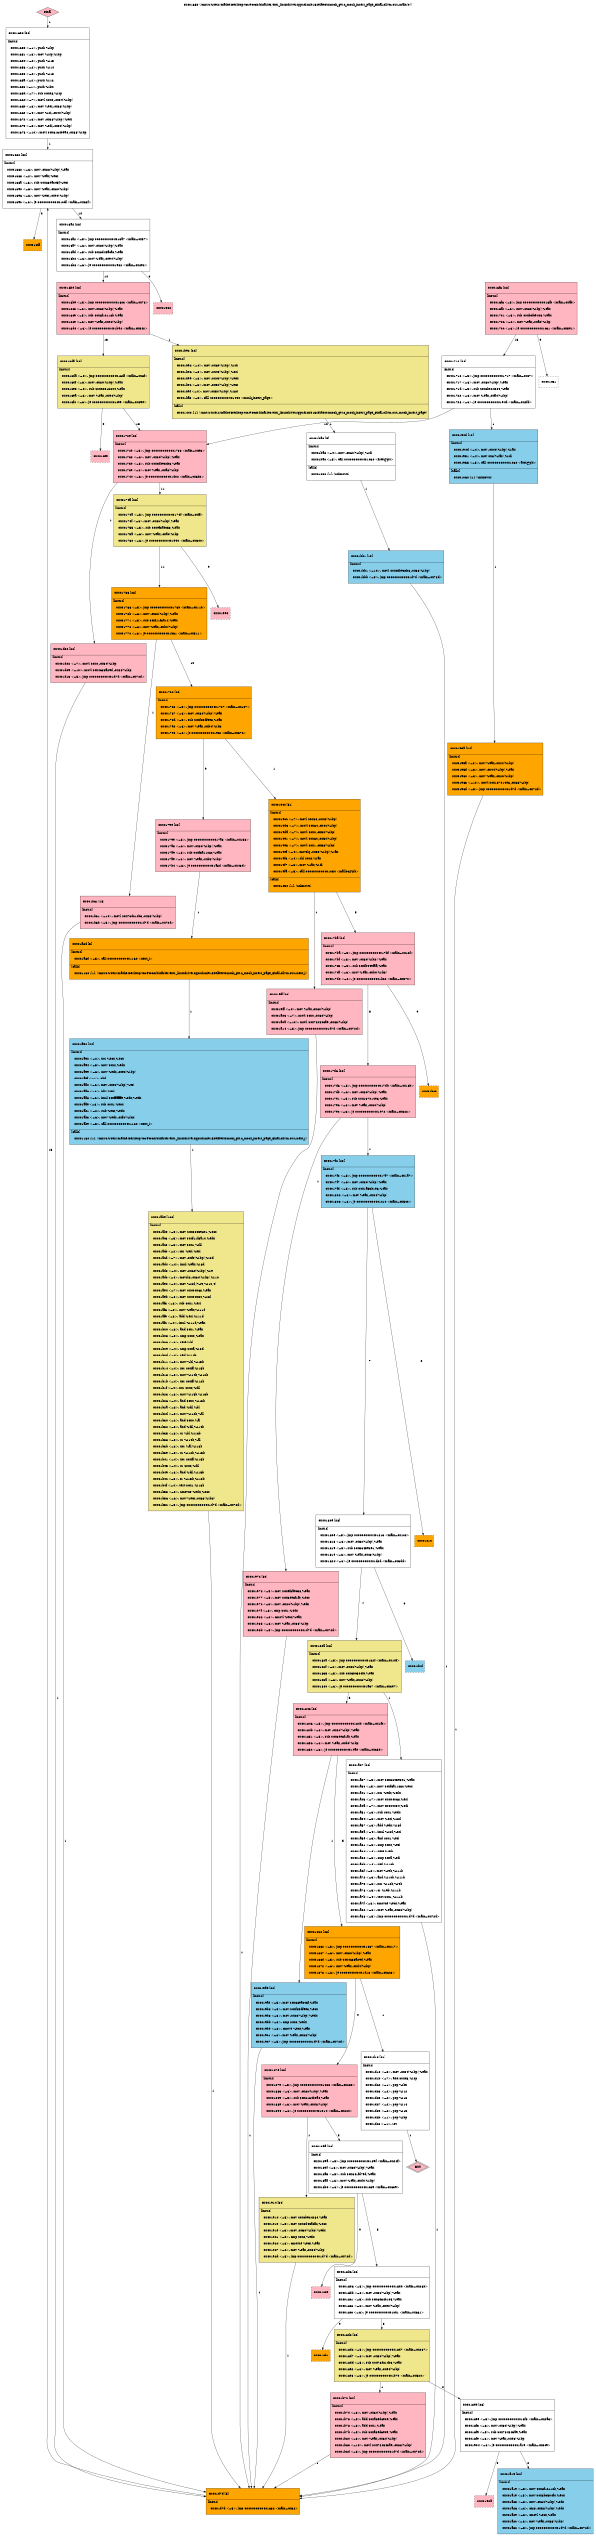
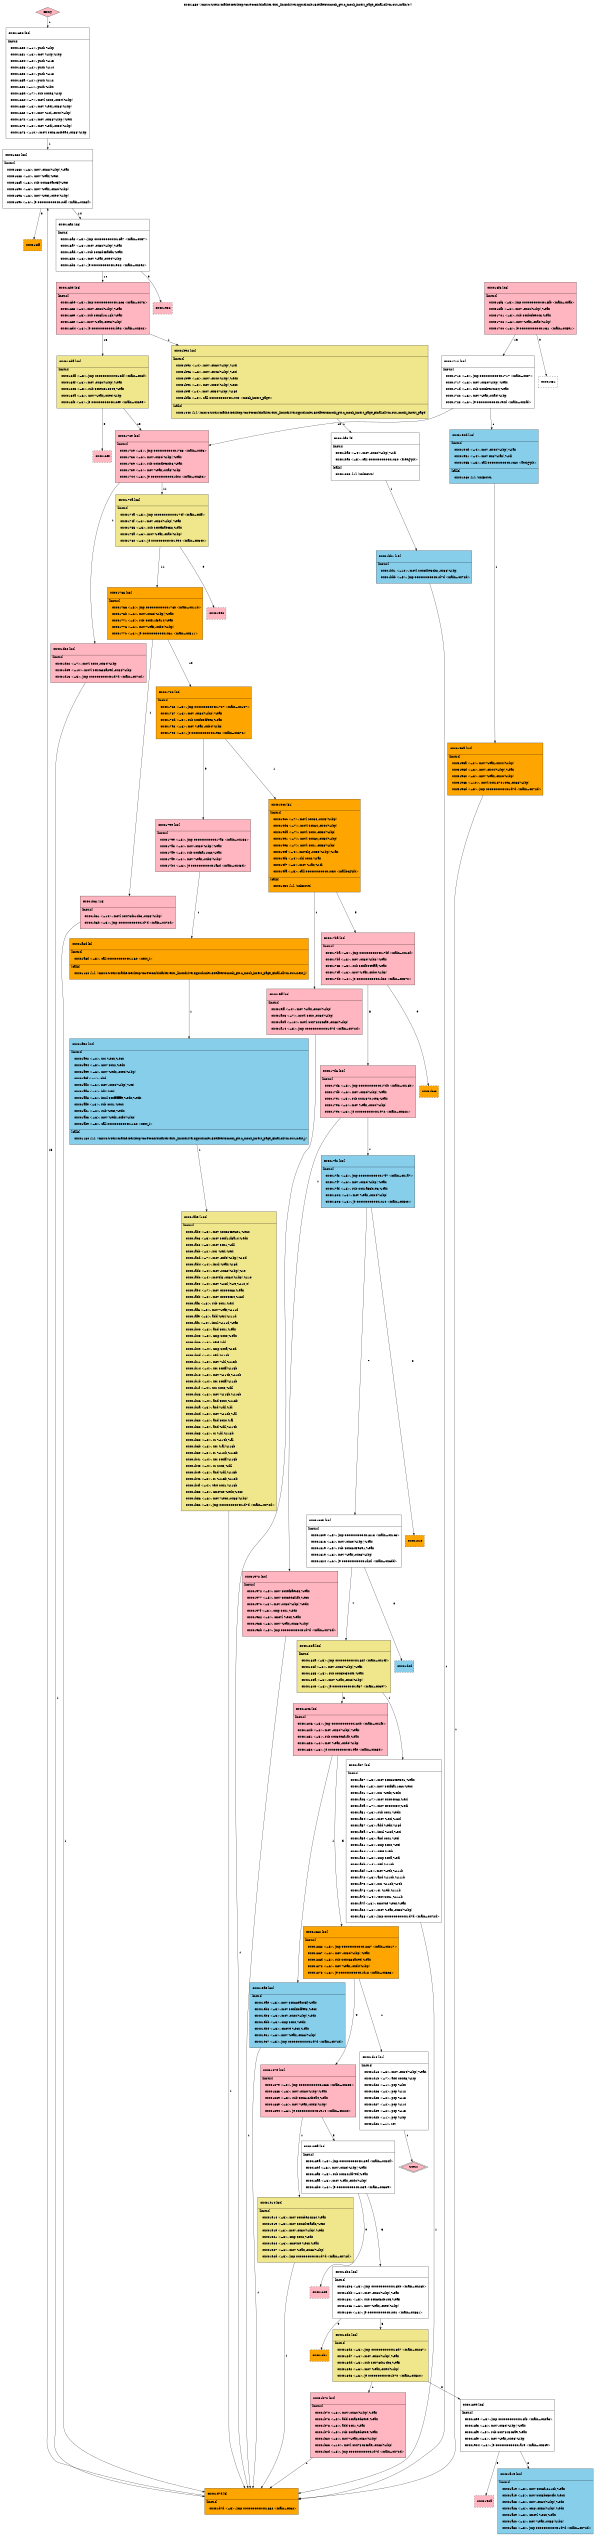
(48, 12) -> (48, 12)
(418, 2167) -> (413, 2167)
